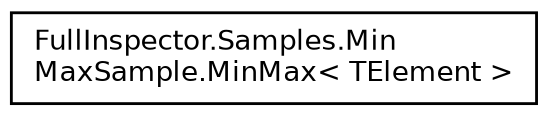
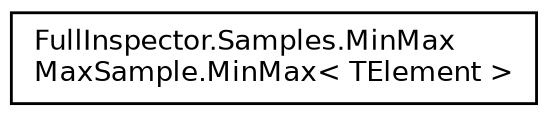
(274, 58) -> (274, 58)
